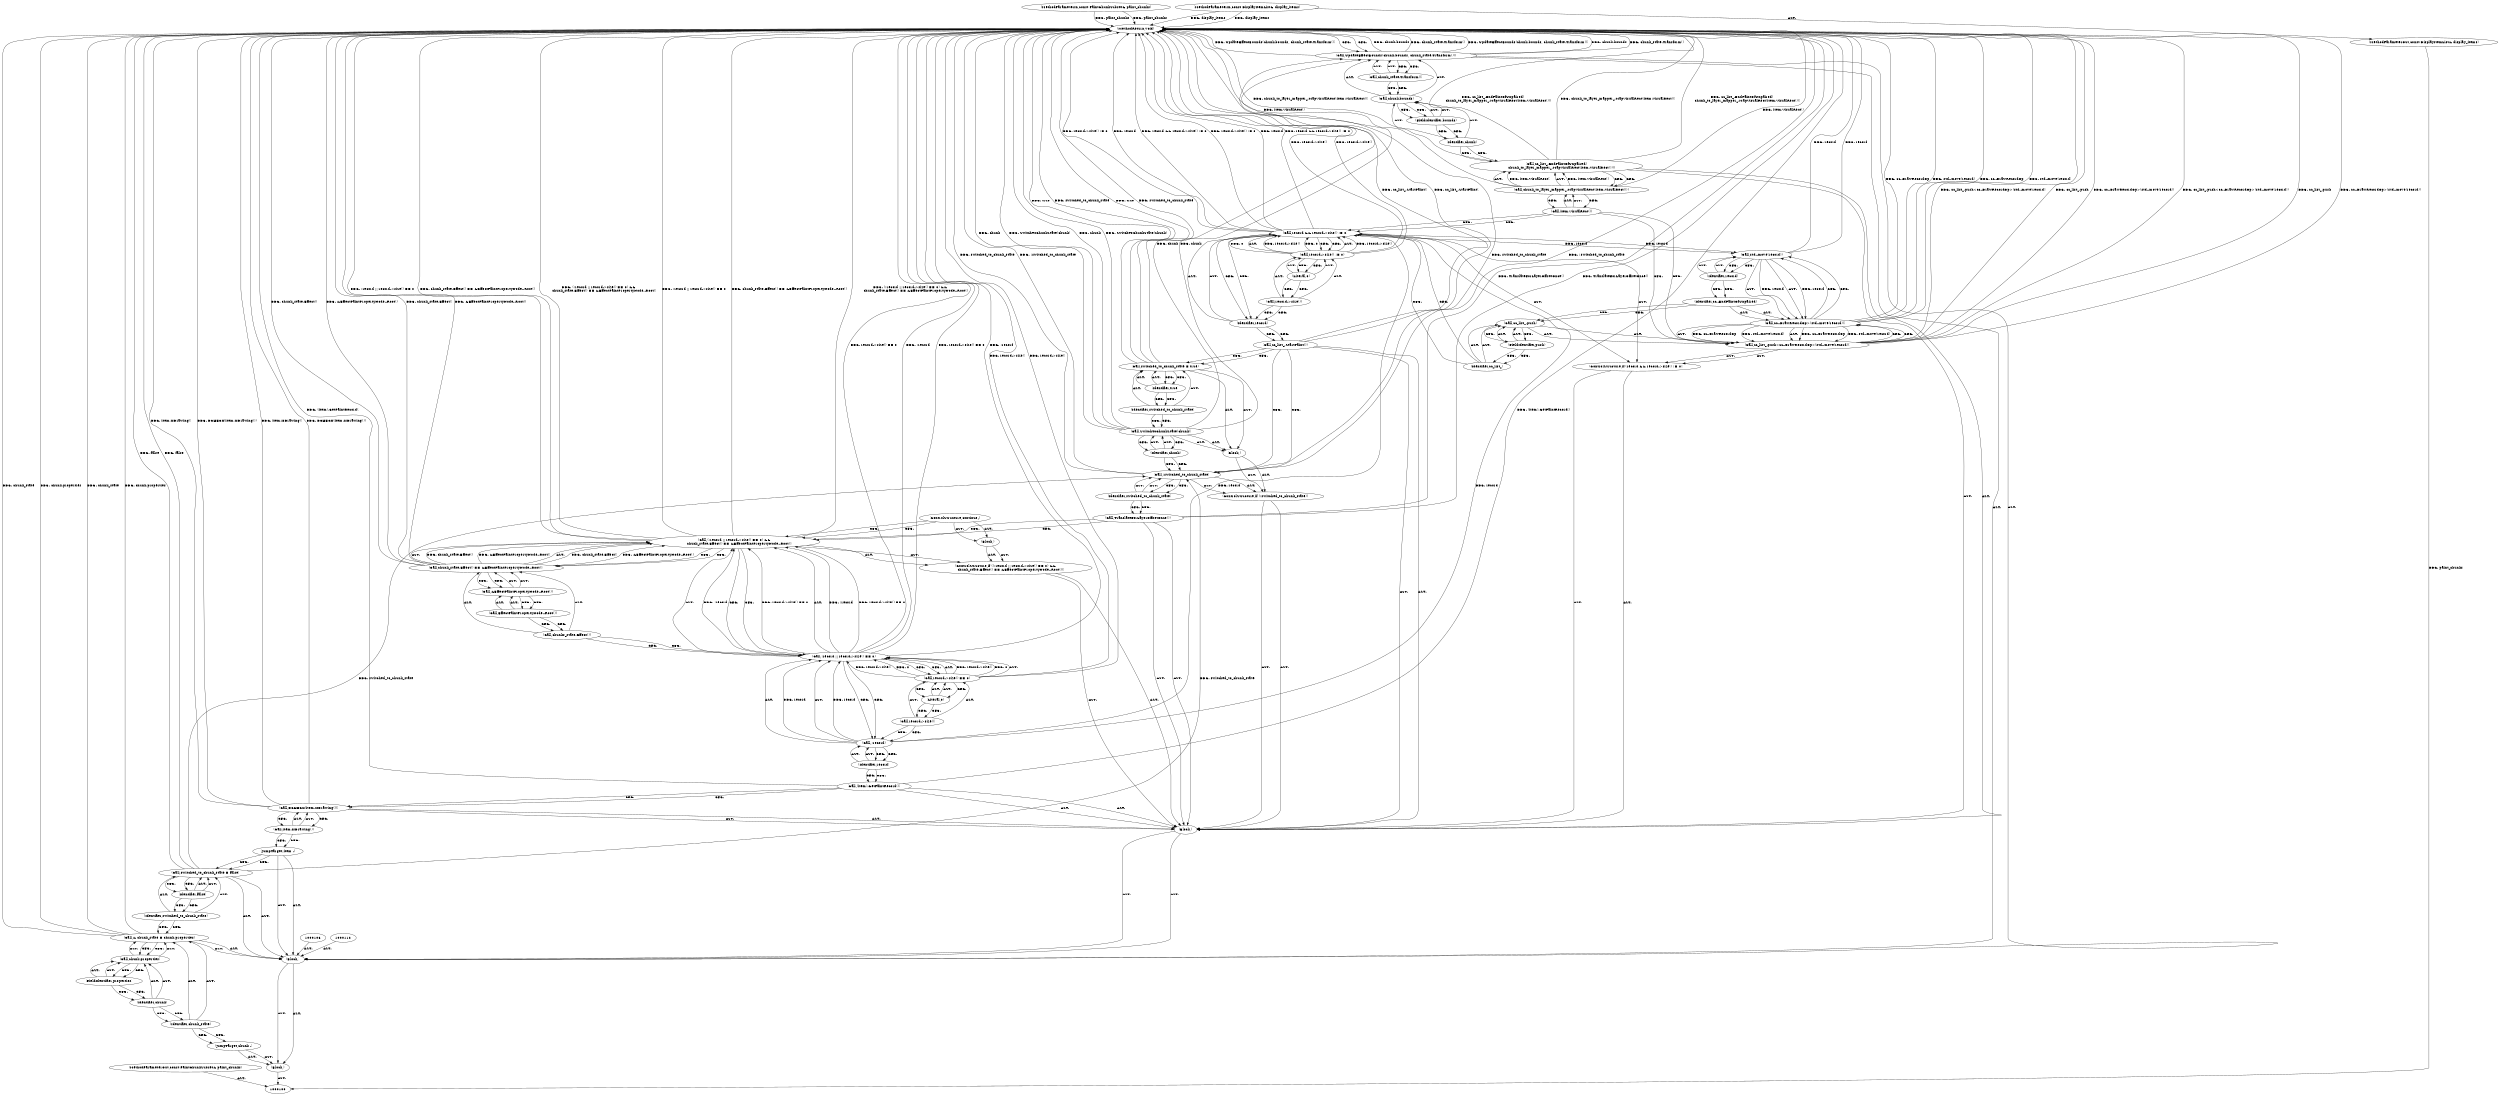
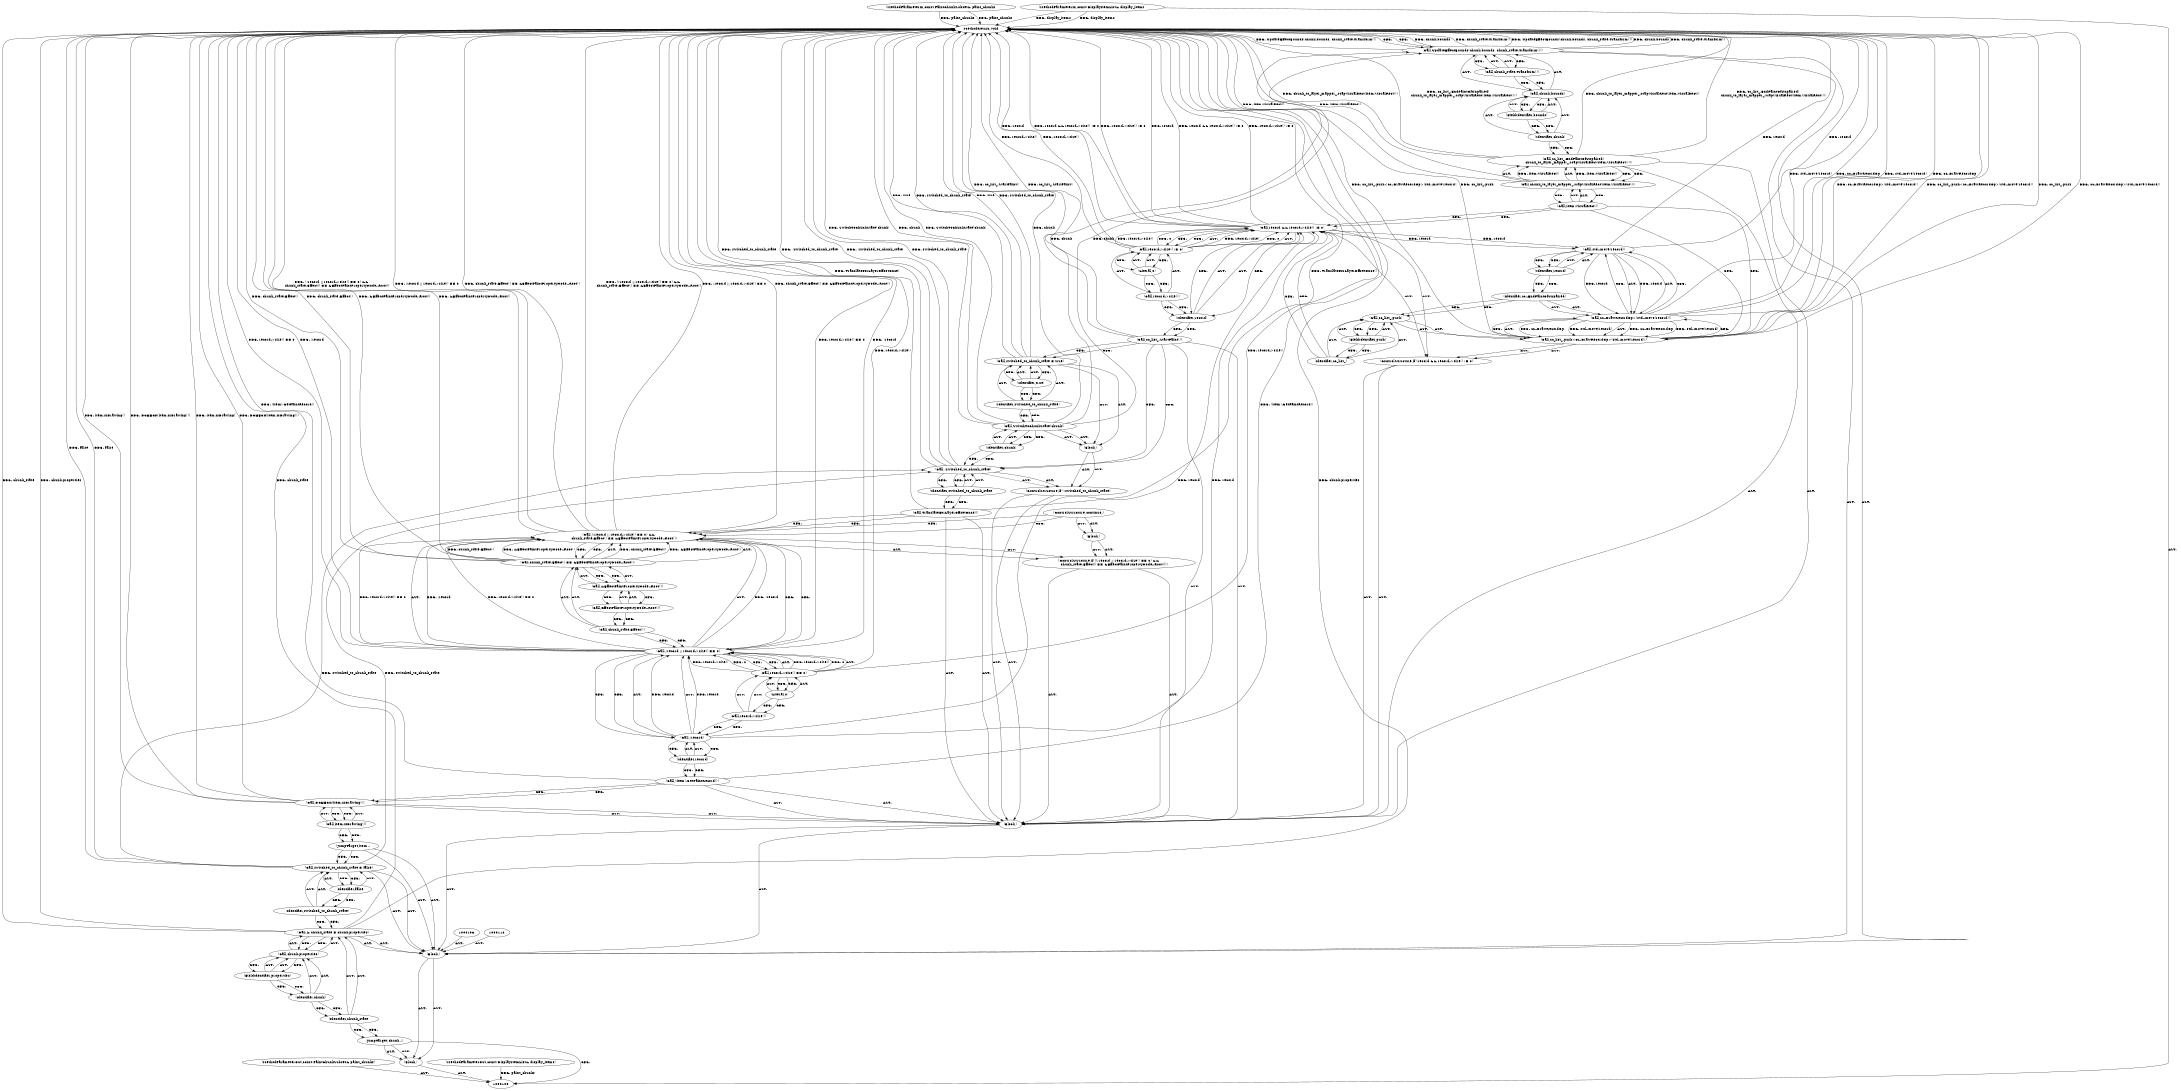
(1842, 21) -> (2168, 869)
(567, 635) -> (622, 630)
none -> (534, 1048)
